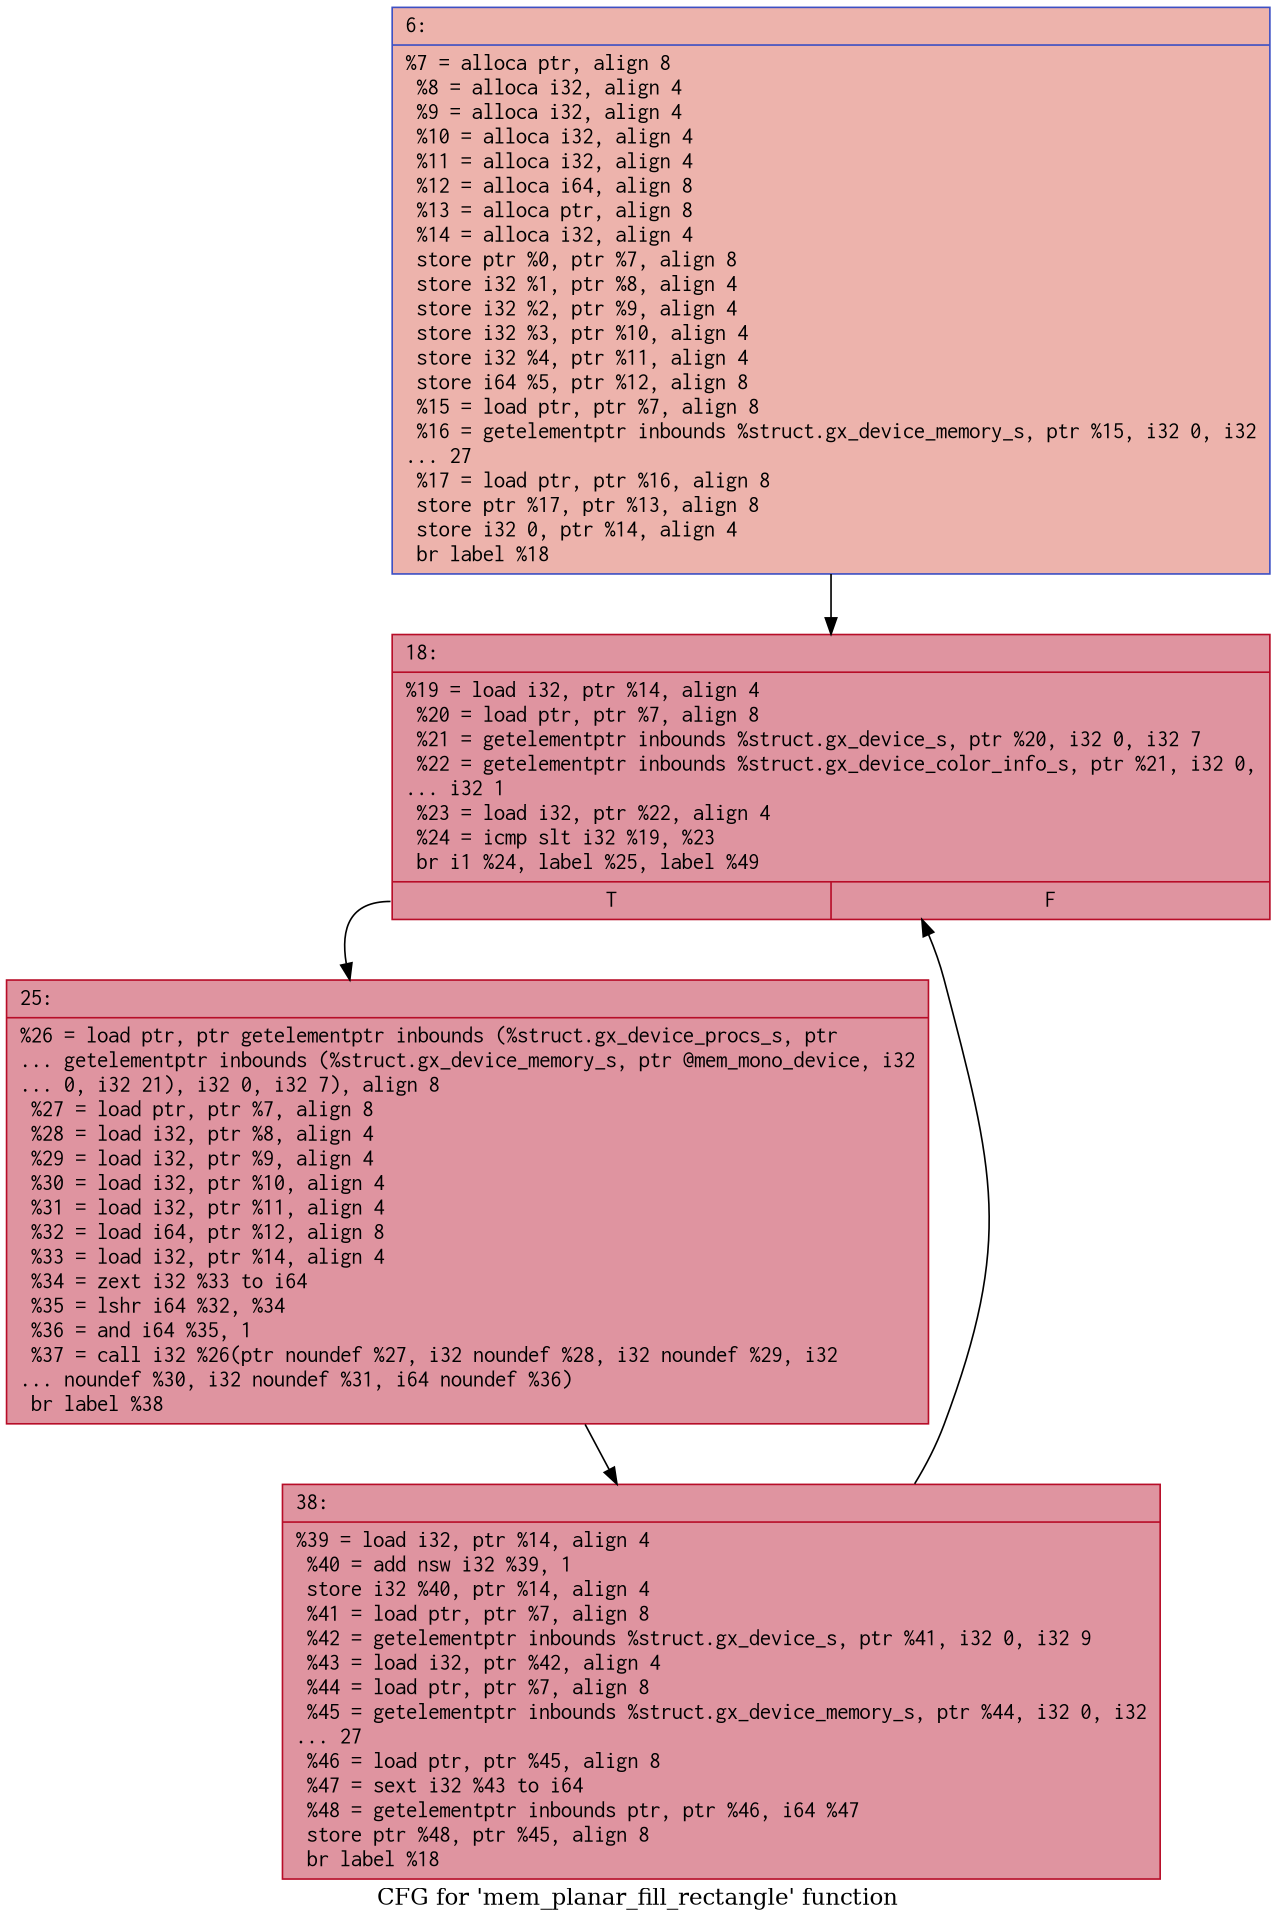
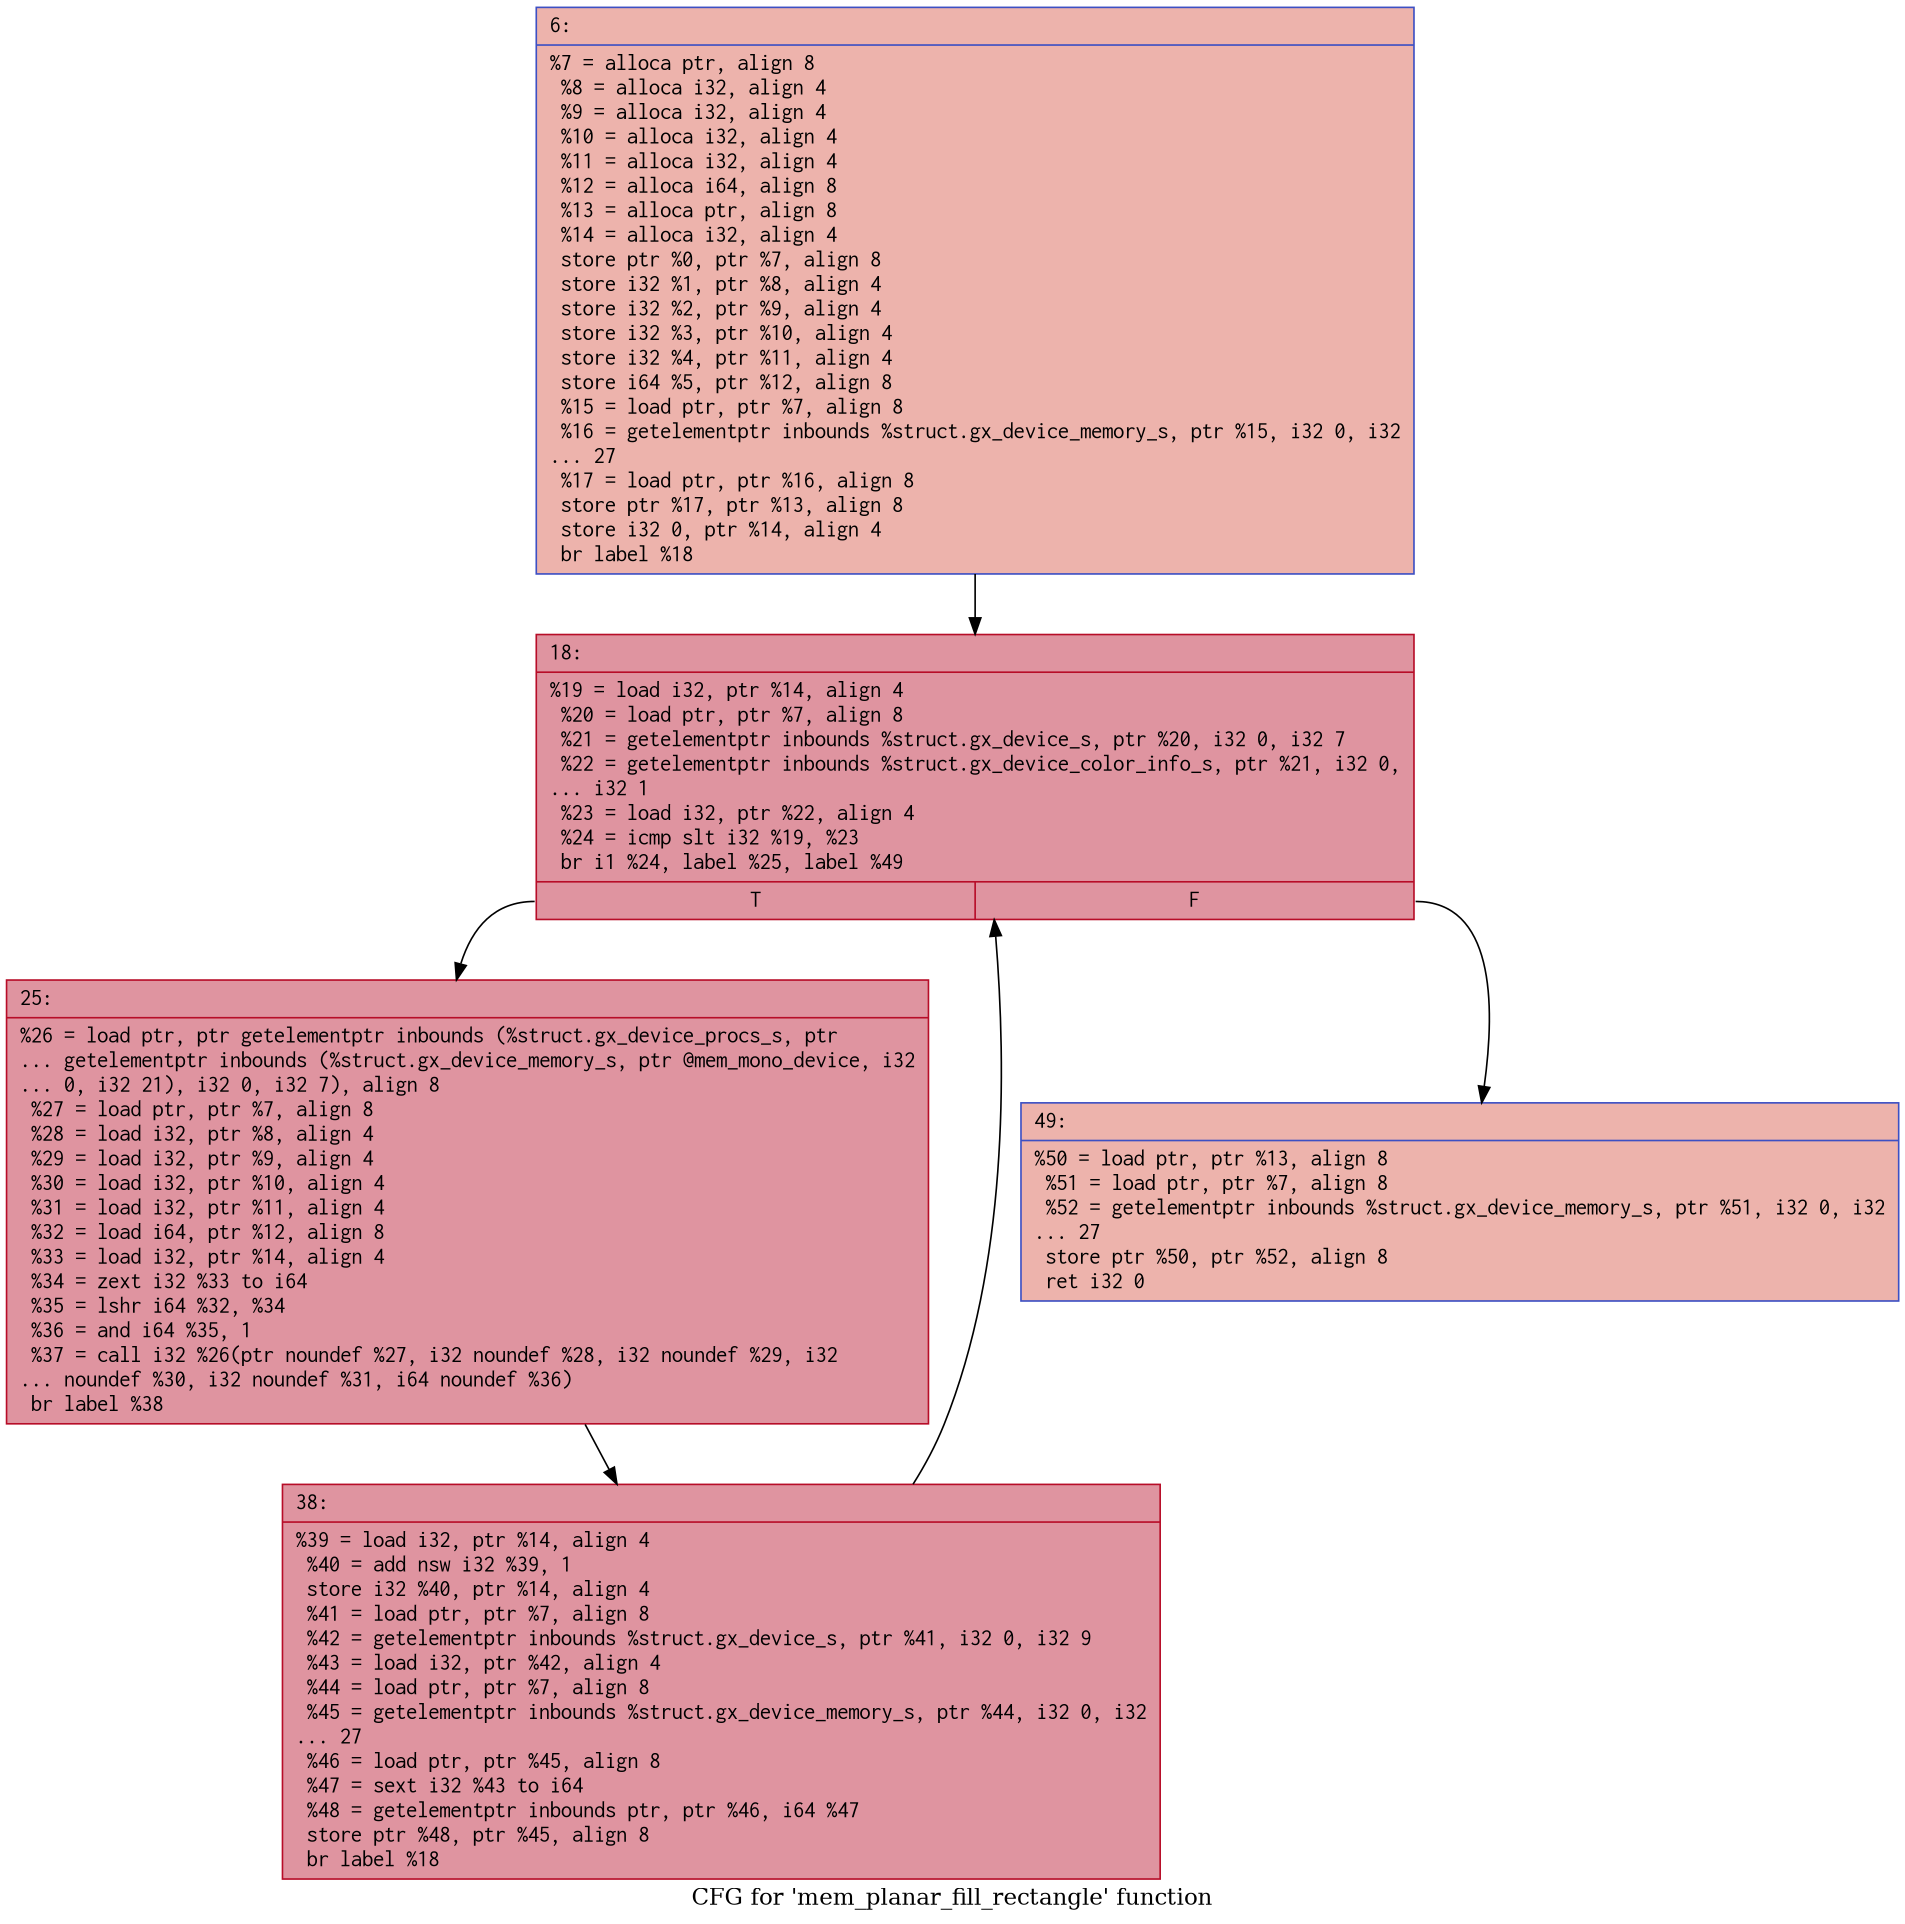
none -> (1460, 1202)
